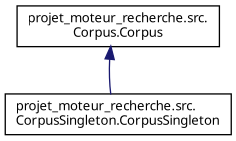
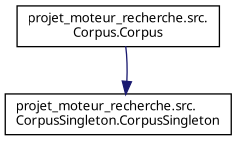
(109, 77) -> (127, 64)
